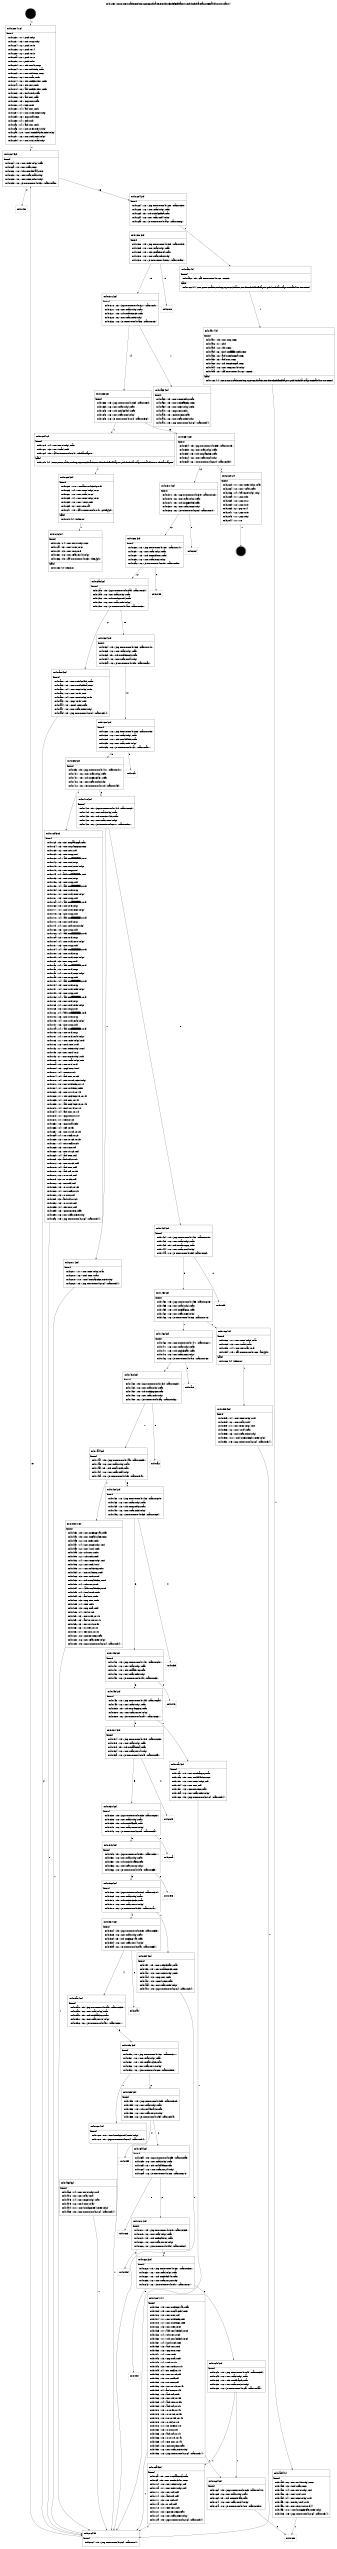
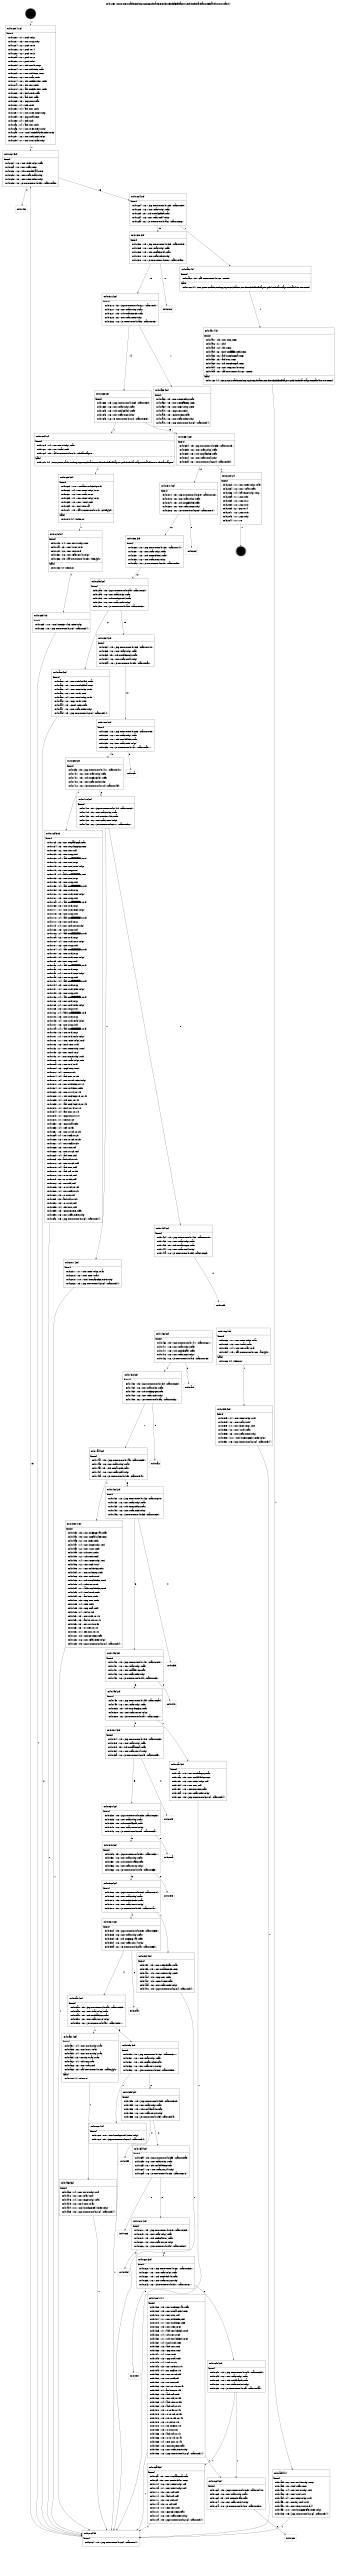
none -> (158, 228)
(156, 594) -> none
none -> (61, 622)
(183, 1306) -> none
none -> (90, 2058)
(295, 2526) -> (217, 2535)
